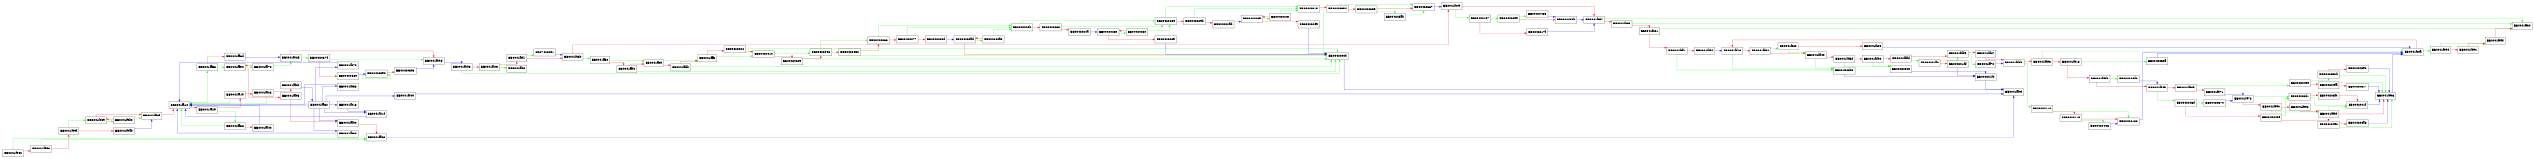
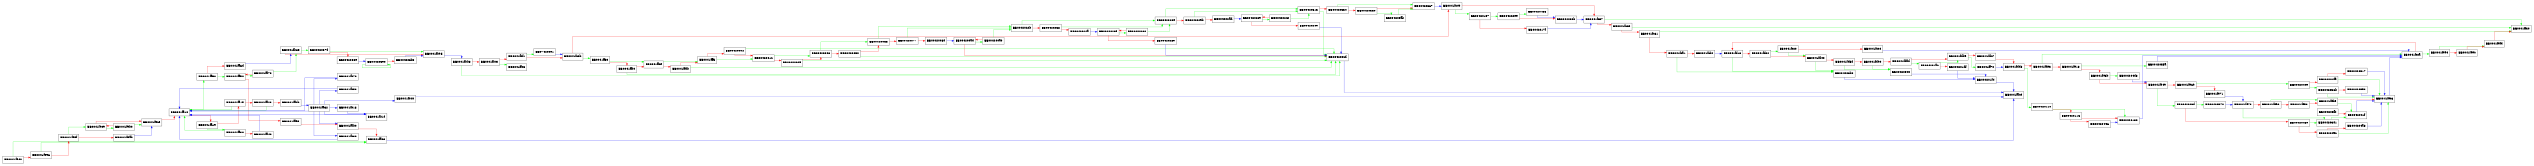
(2313, 95) -> none
(2093, 120) -> (2078, 122)
